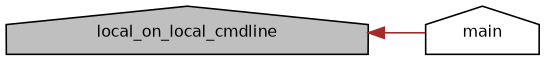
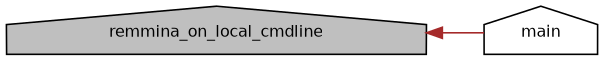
(187, 33) -> (216, 33)
